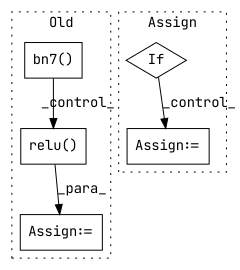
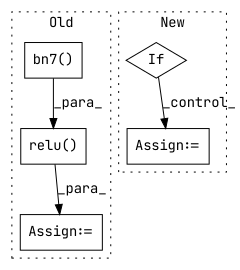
(173, 23) -> (173, 23)
(78, 103) -> (78, 103)
